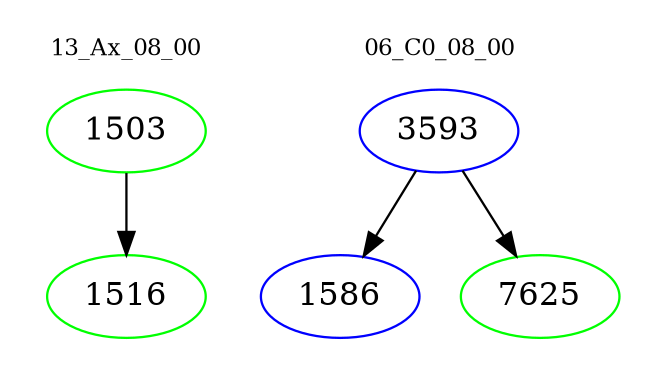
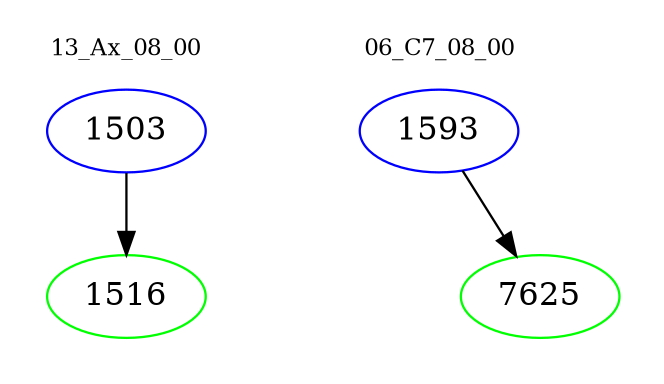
(440, 49) -> (440, 49)
(126, 131) -> (126, 131)
(439, 131) -> (439, 131)
(340, 297) -> none
